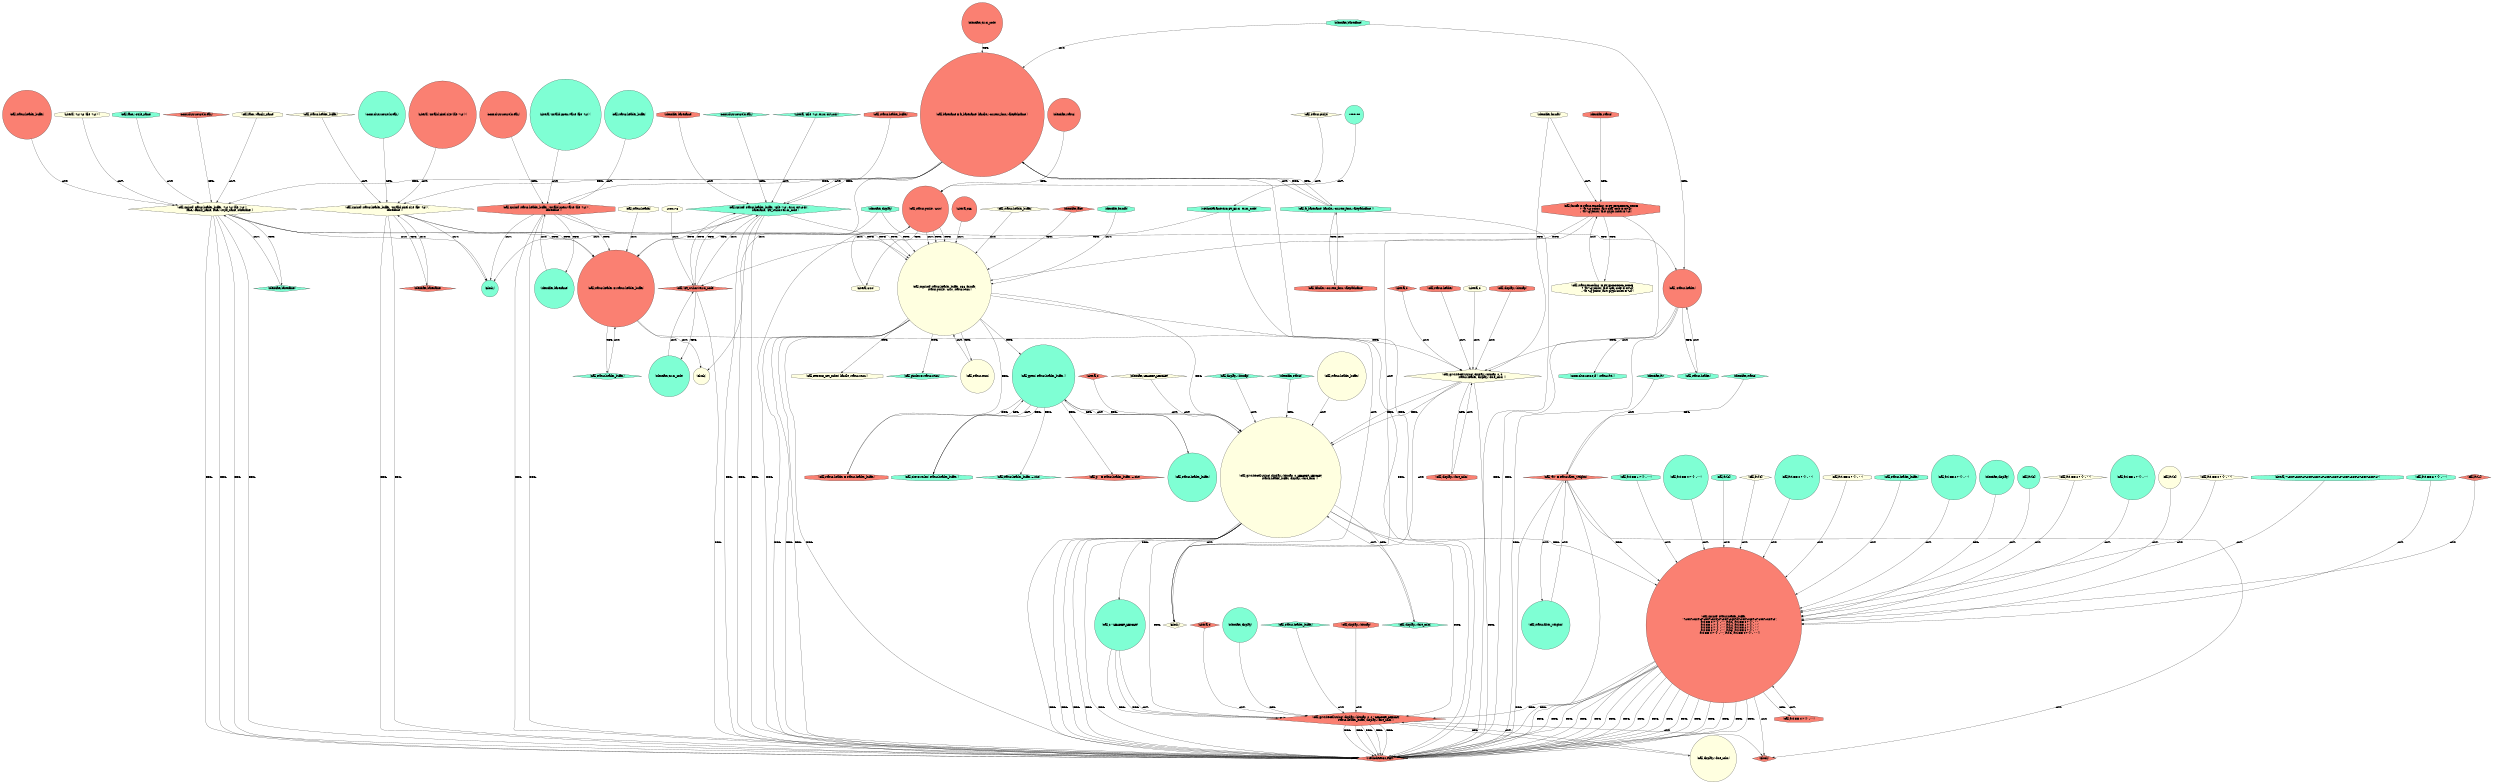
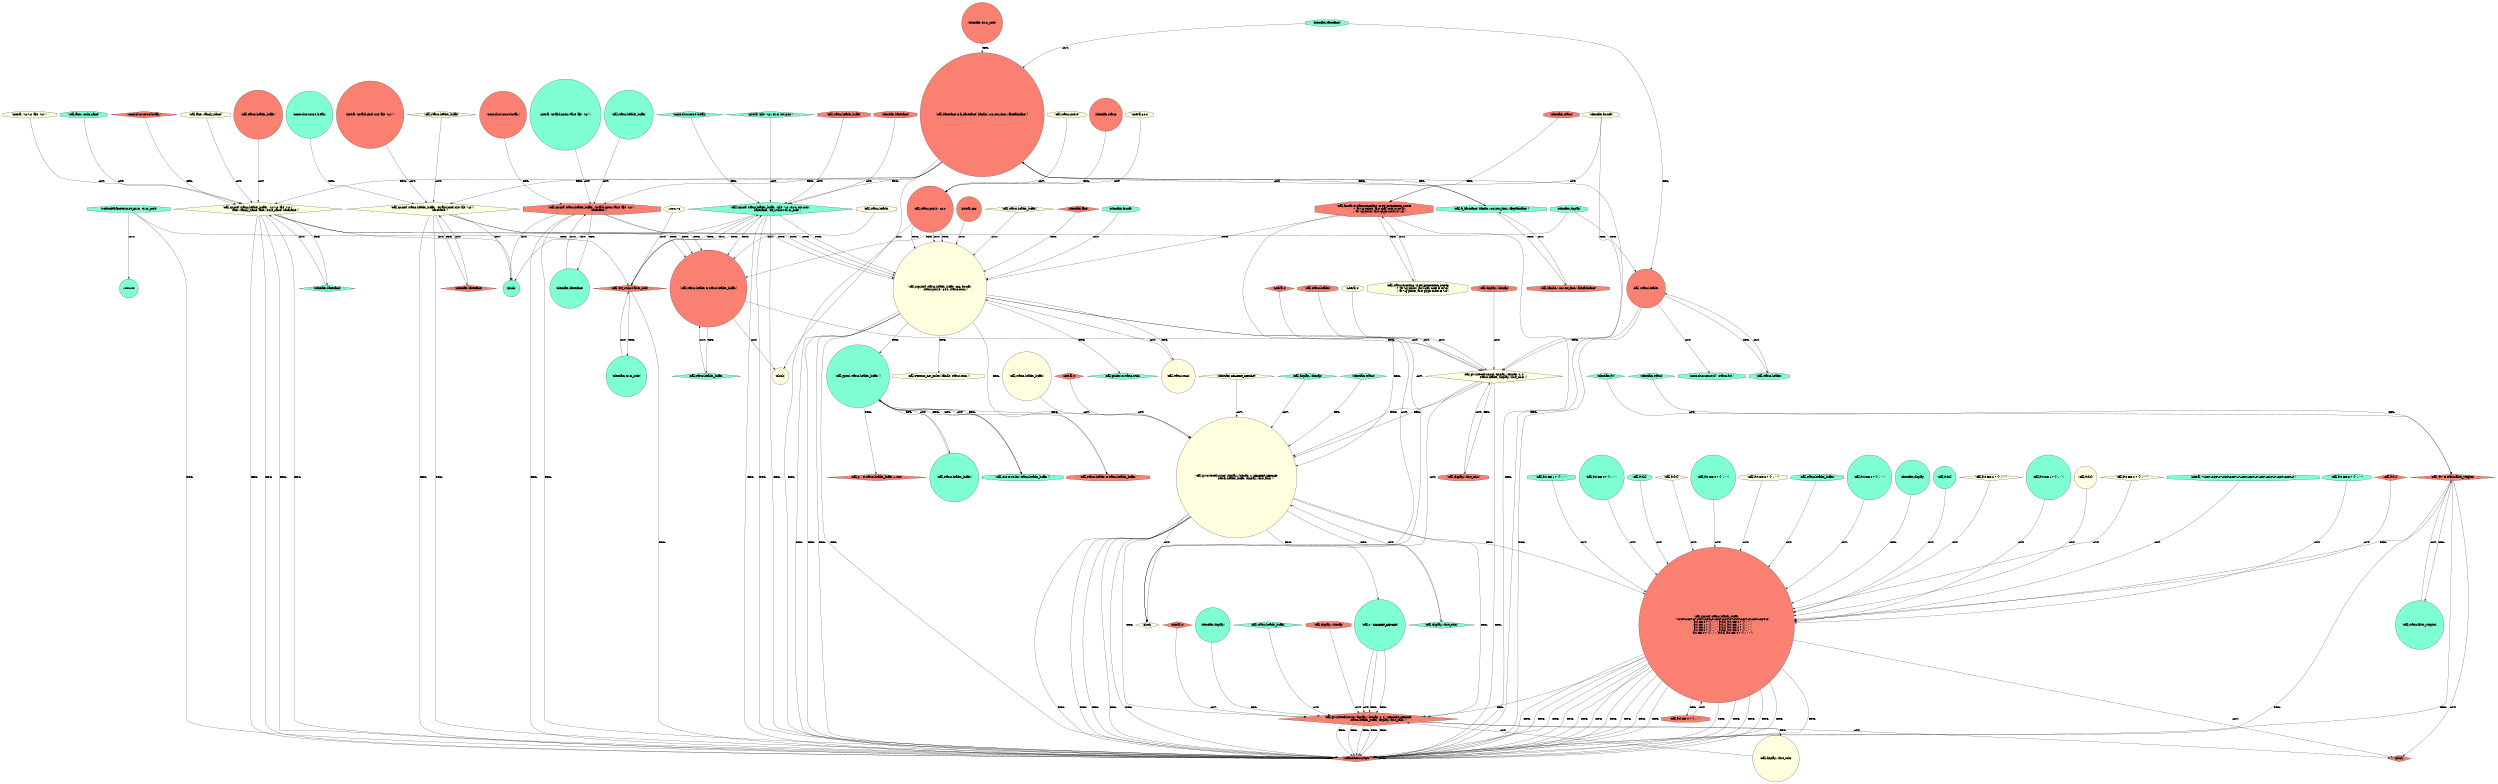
(1316, 115) -> (1067, 115)
(1316, 184) -> (129, 245)
(886, 250) -> none
(695, 289) -> (630, 289)
(1492, 420) -> none
(1019, 477) -> none
(1546, 543) -> (2442, 543)
